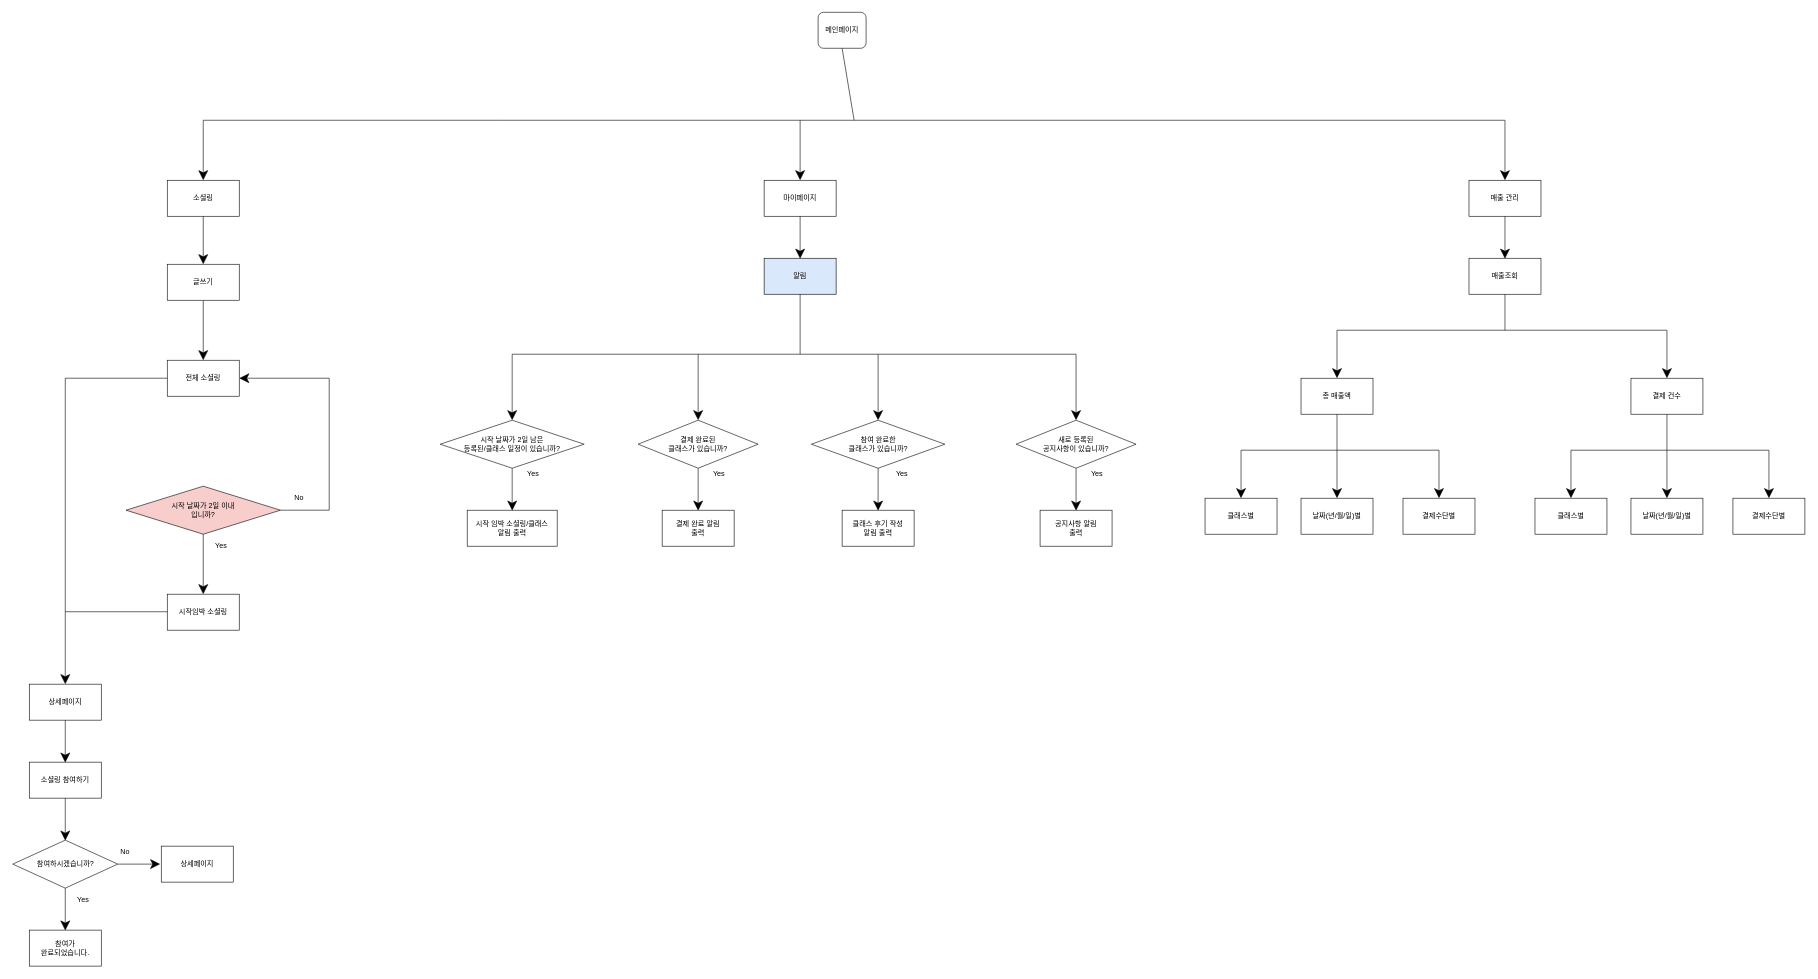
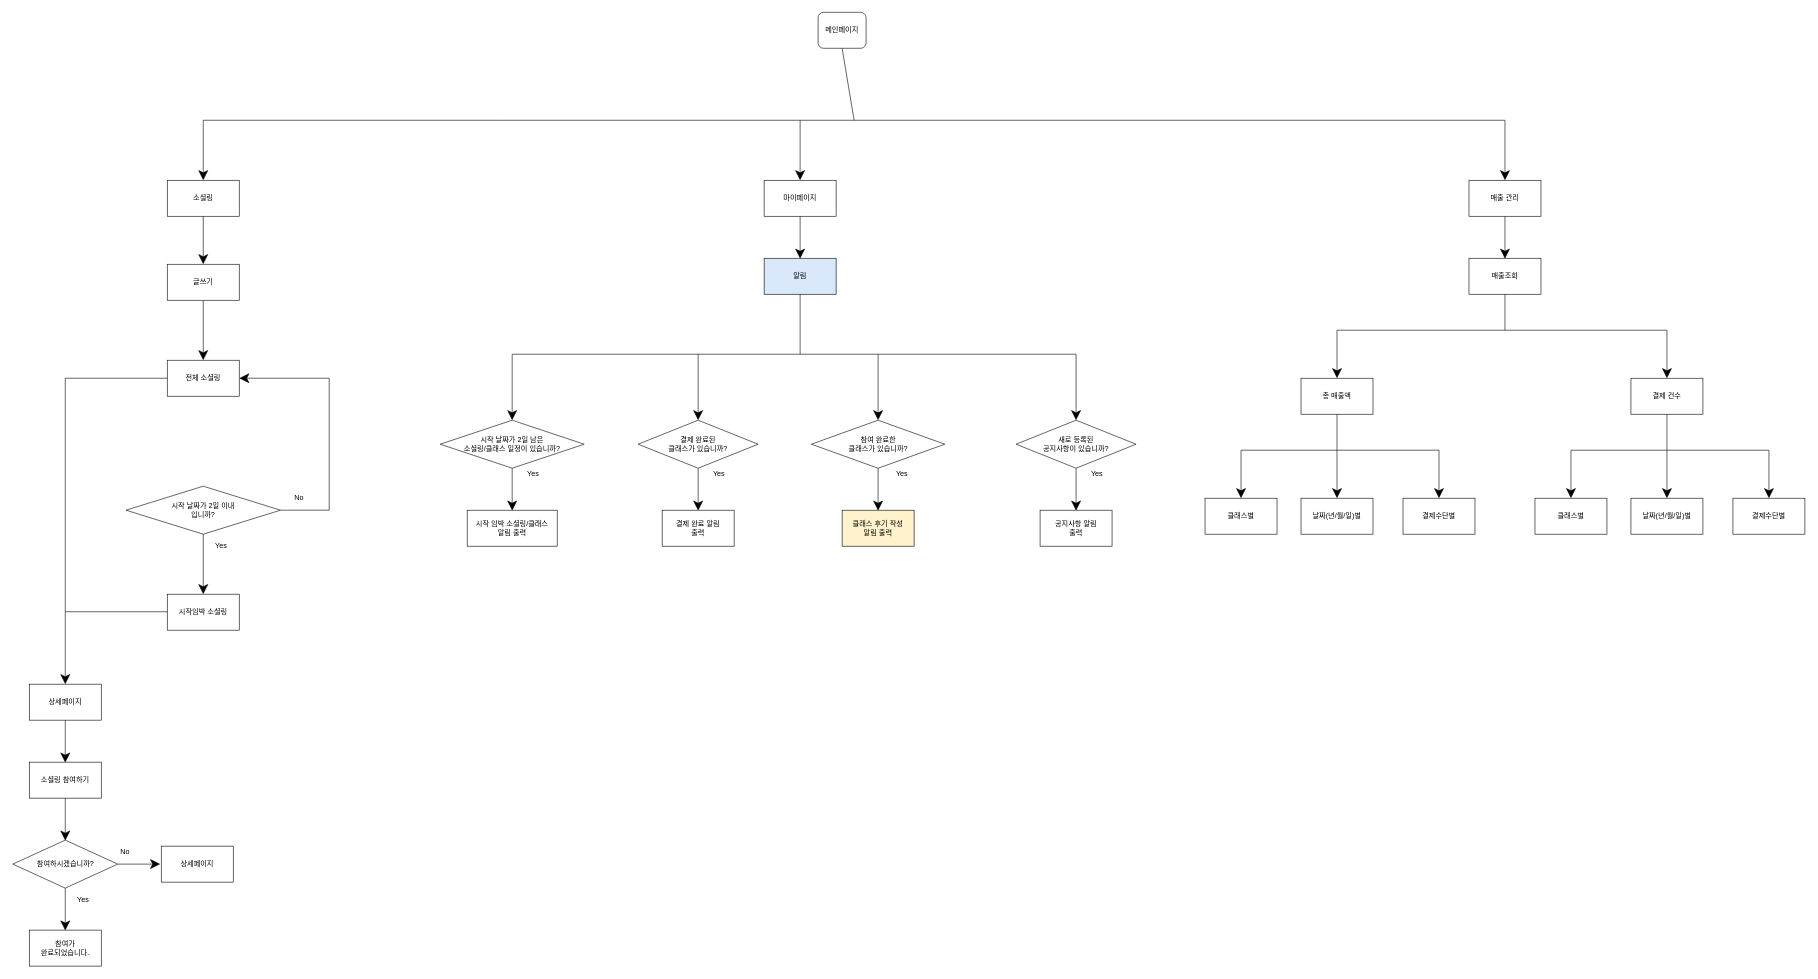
(512, 444) -> (512, 444)
(203, 510) -> (203, 510)
(878, 528) -> (878, 528)
